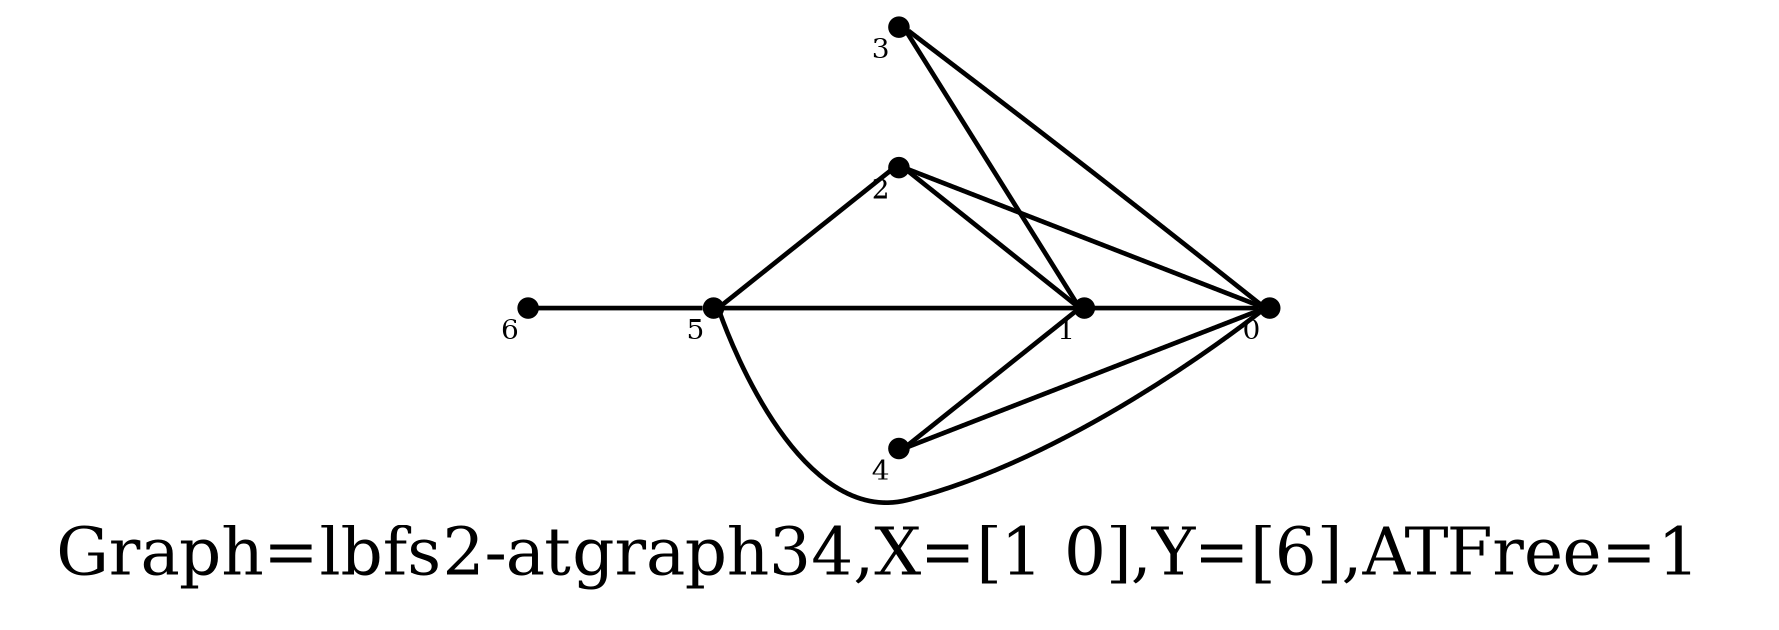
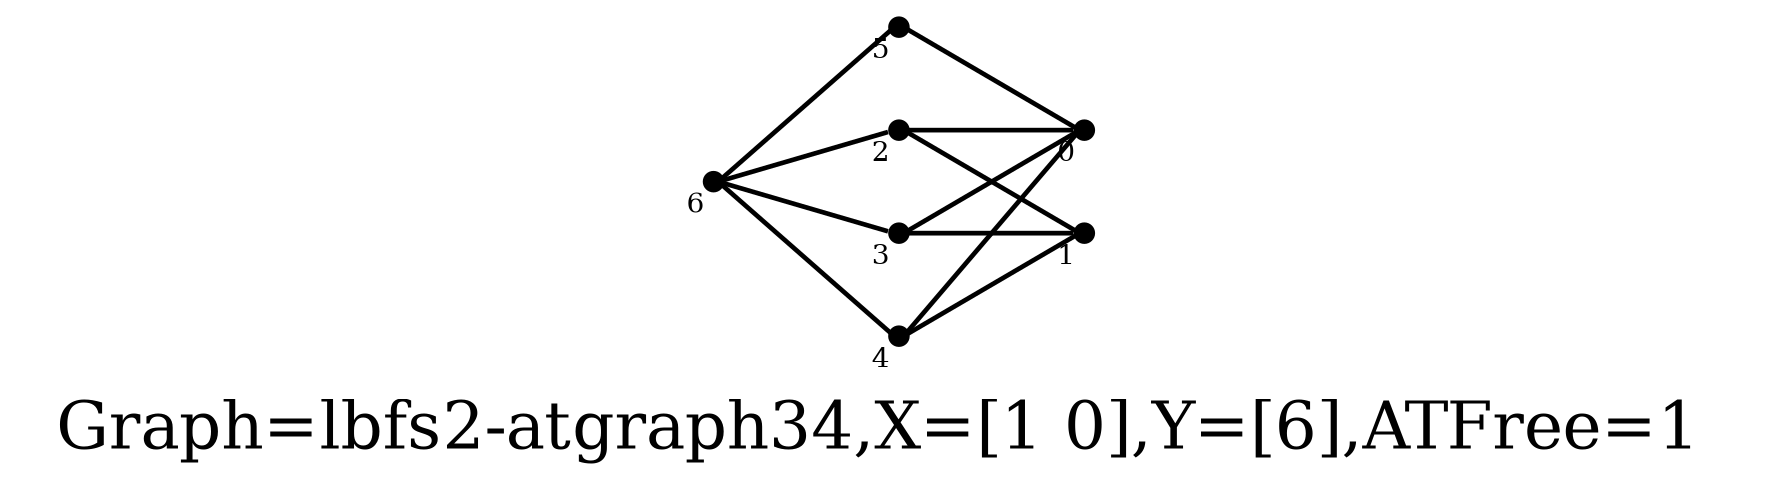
none -> (805, 207)
(807, 238) -> (805, 156)
none -> (807, 259)
(899, 308) -> none
(1176, 308) -> none
